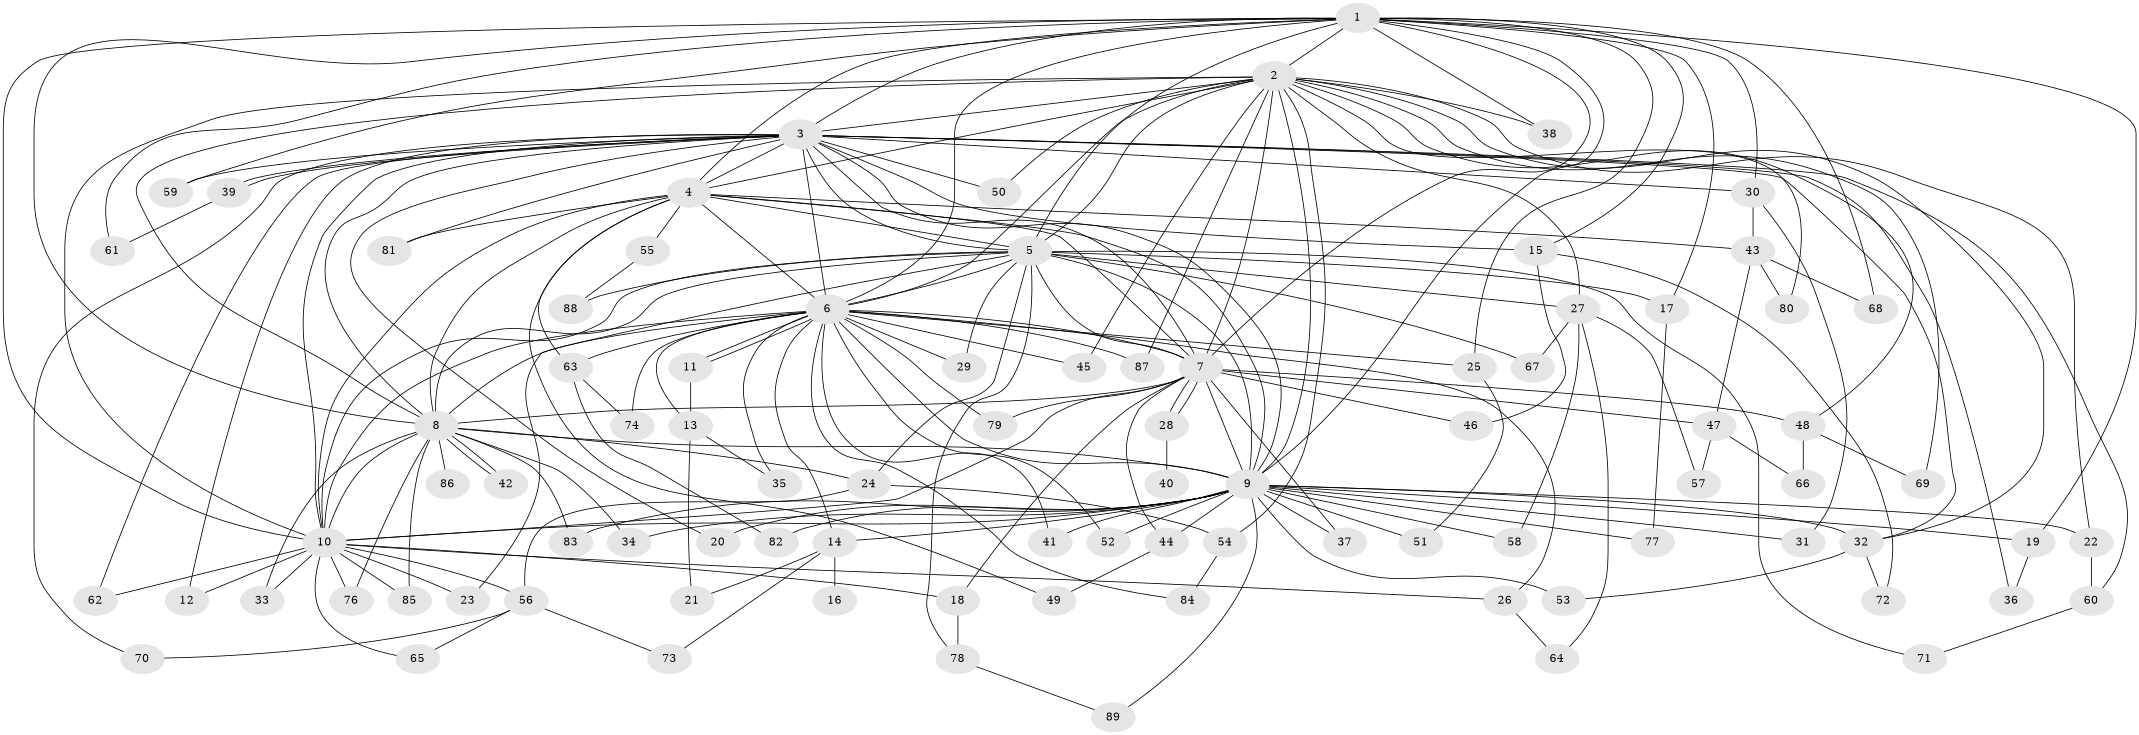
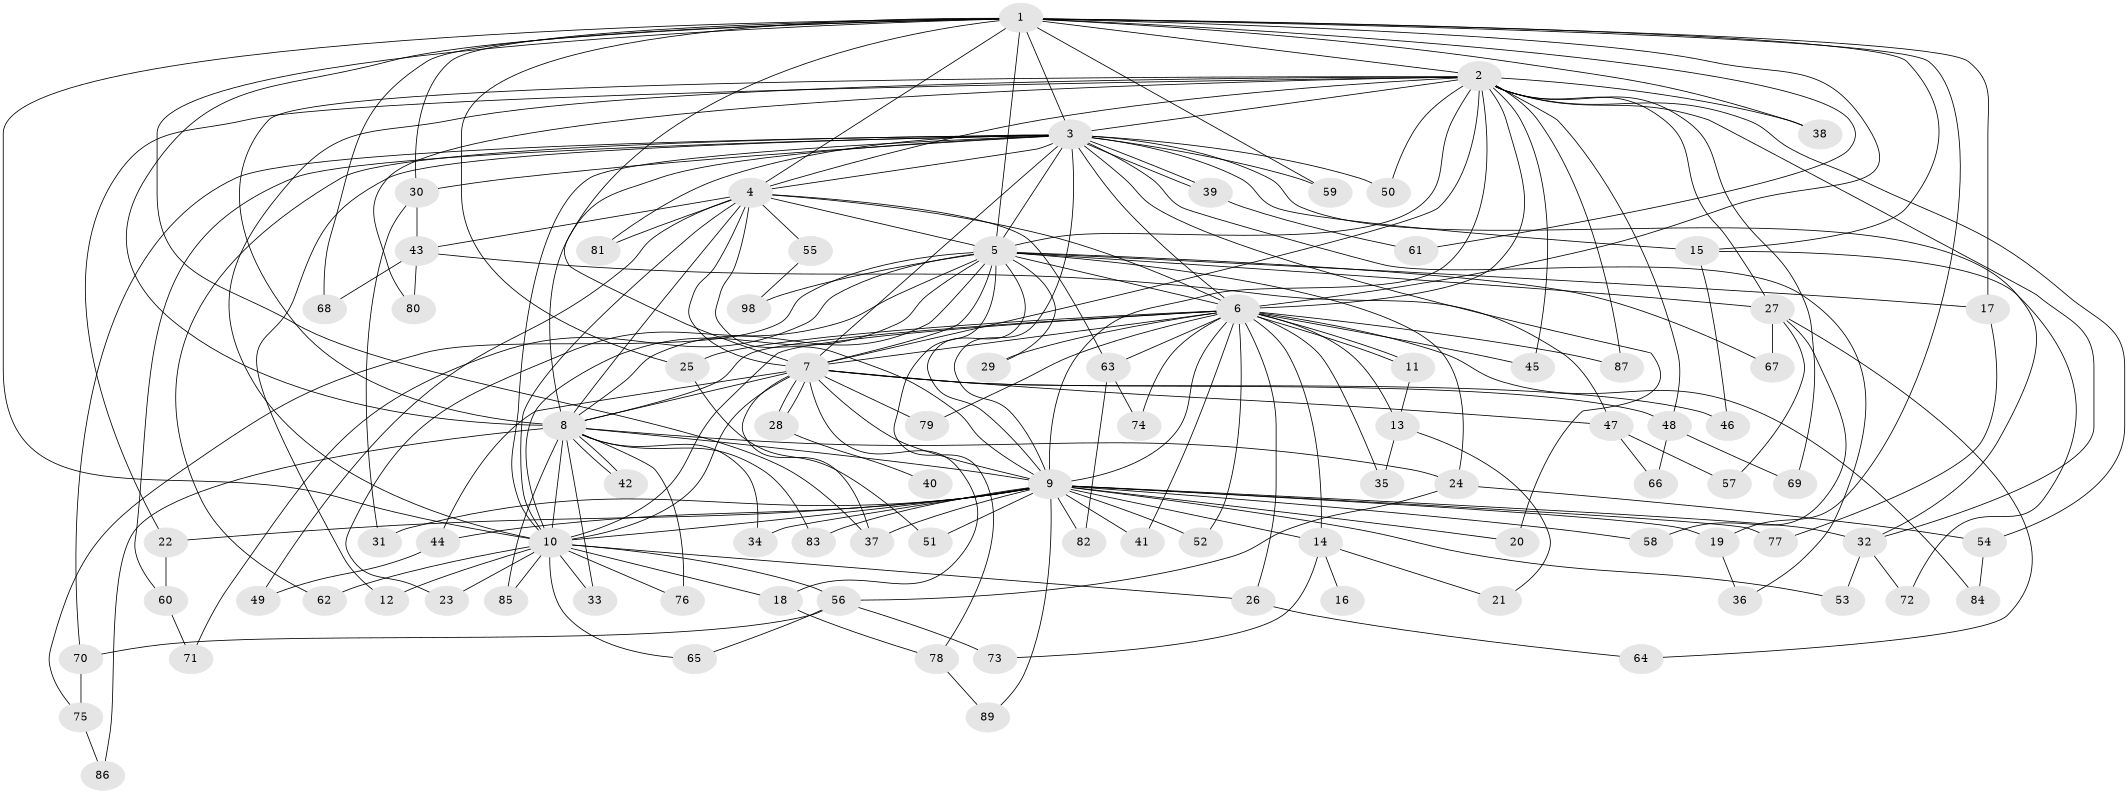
(1505, 204) -> (184, 108)
(571, 309) -> (749, 309)
none -> (81, 717)
